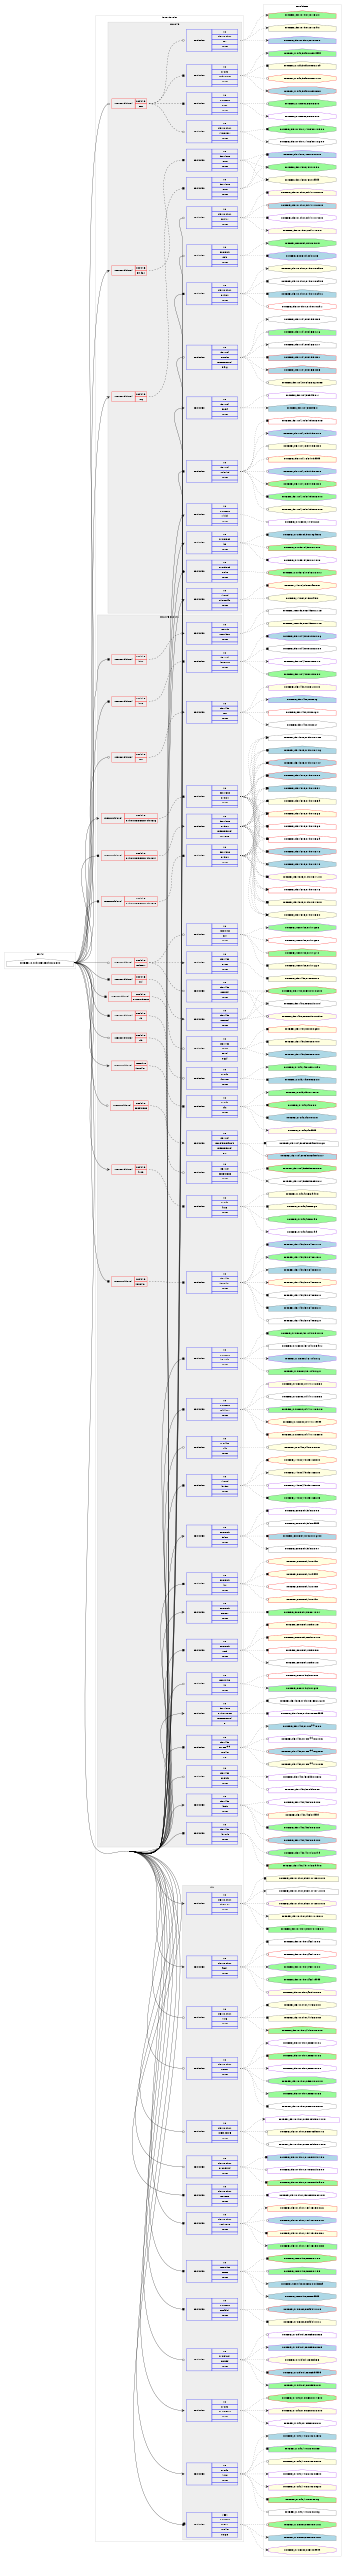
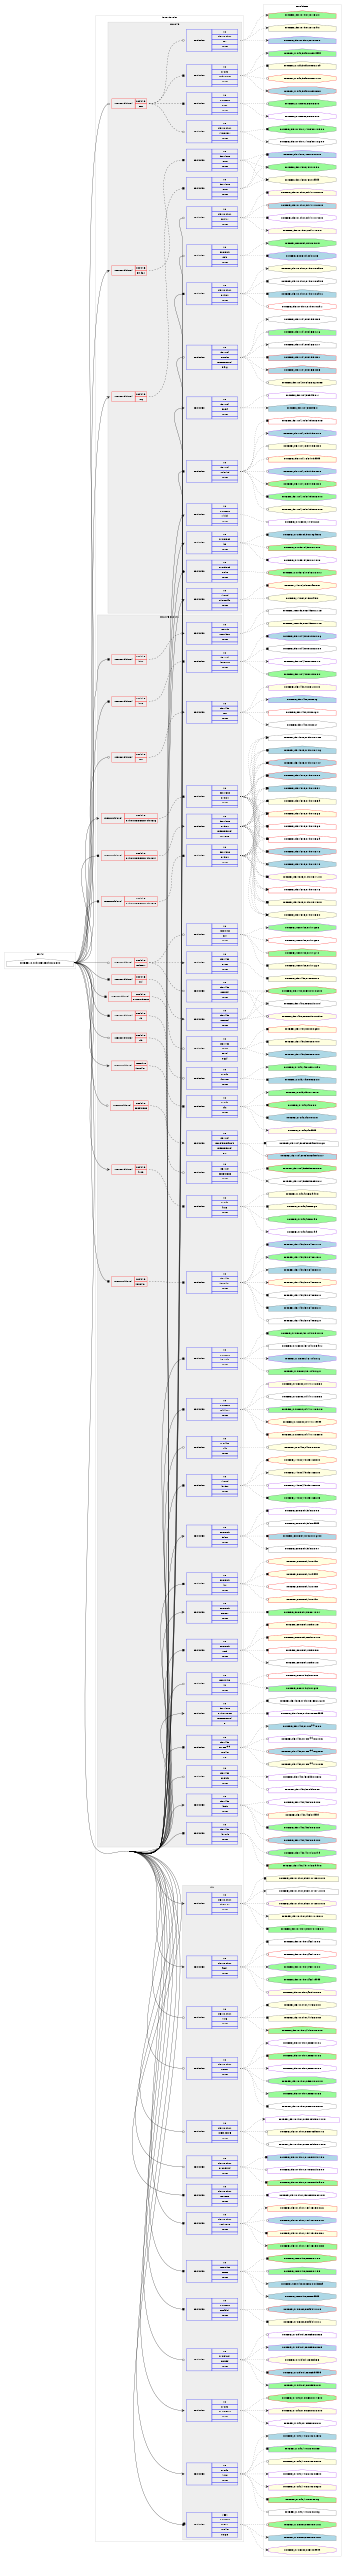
(302, 2246) -> (302, 2246)
